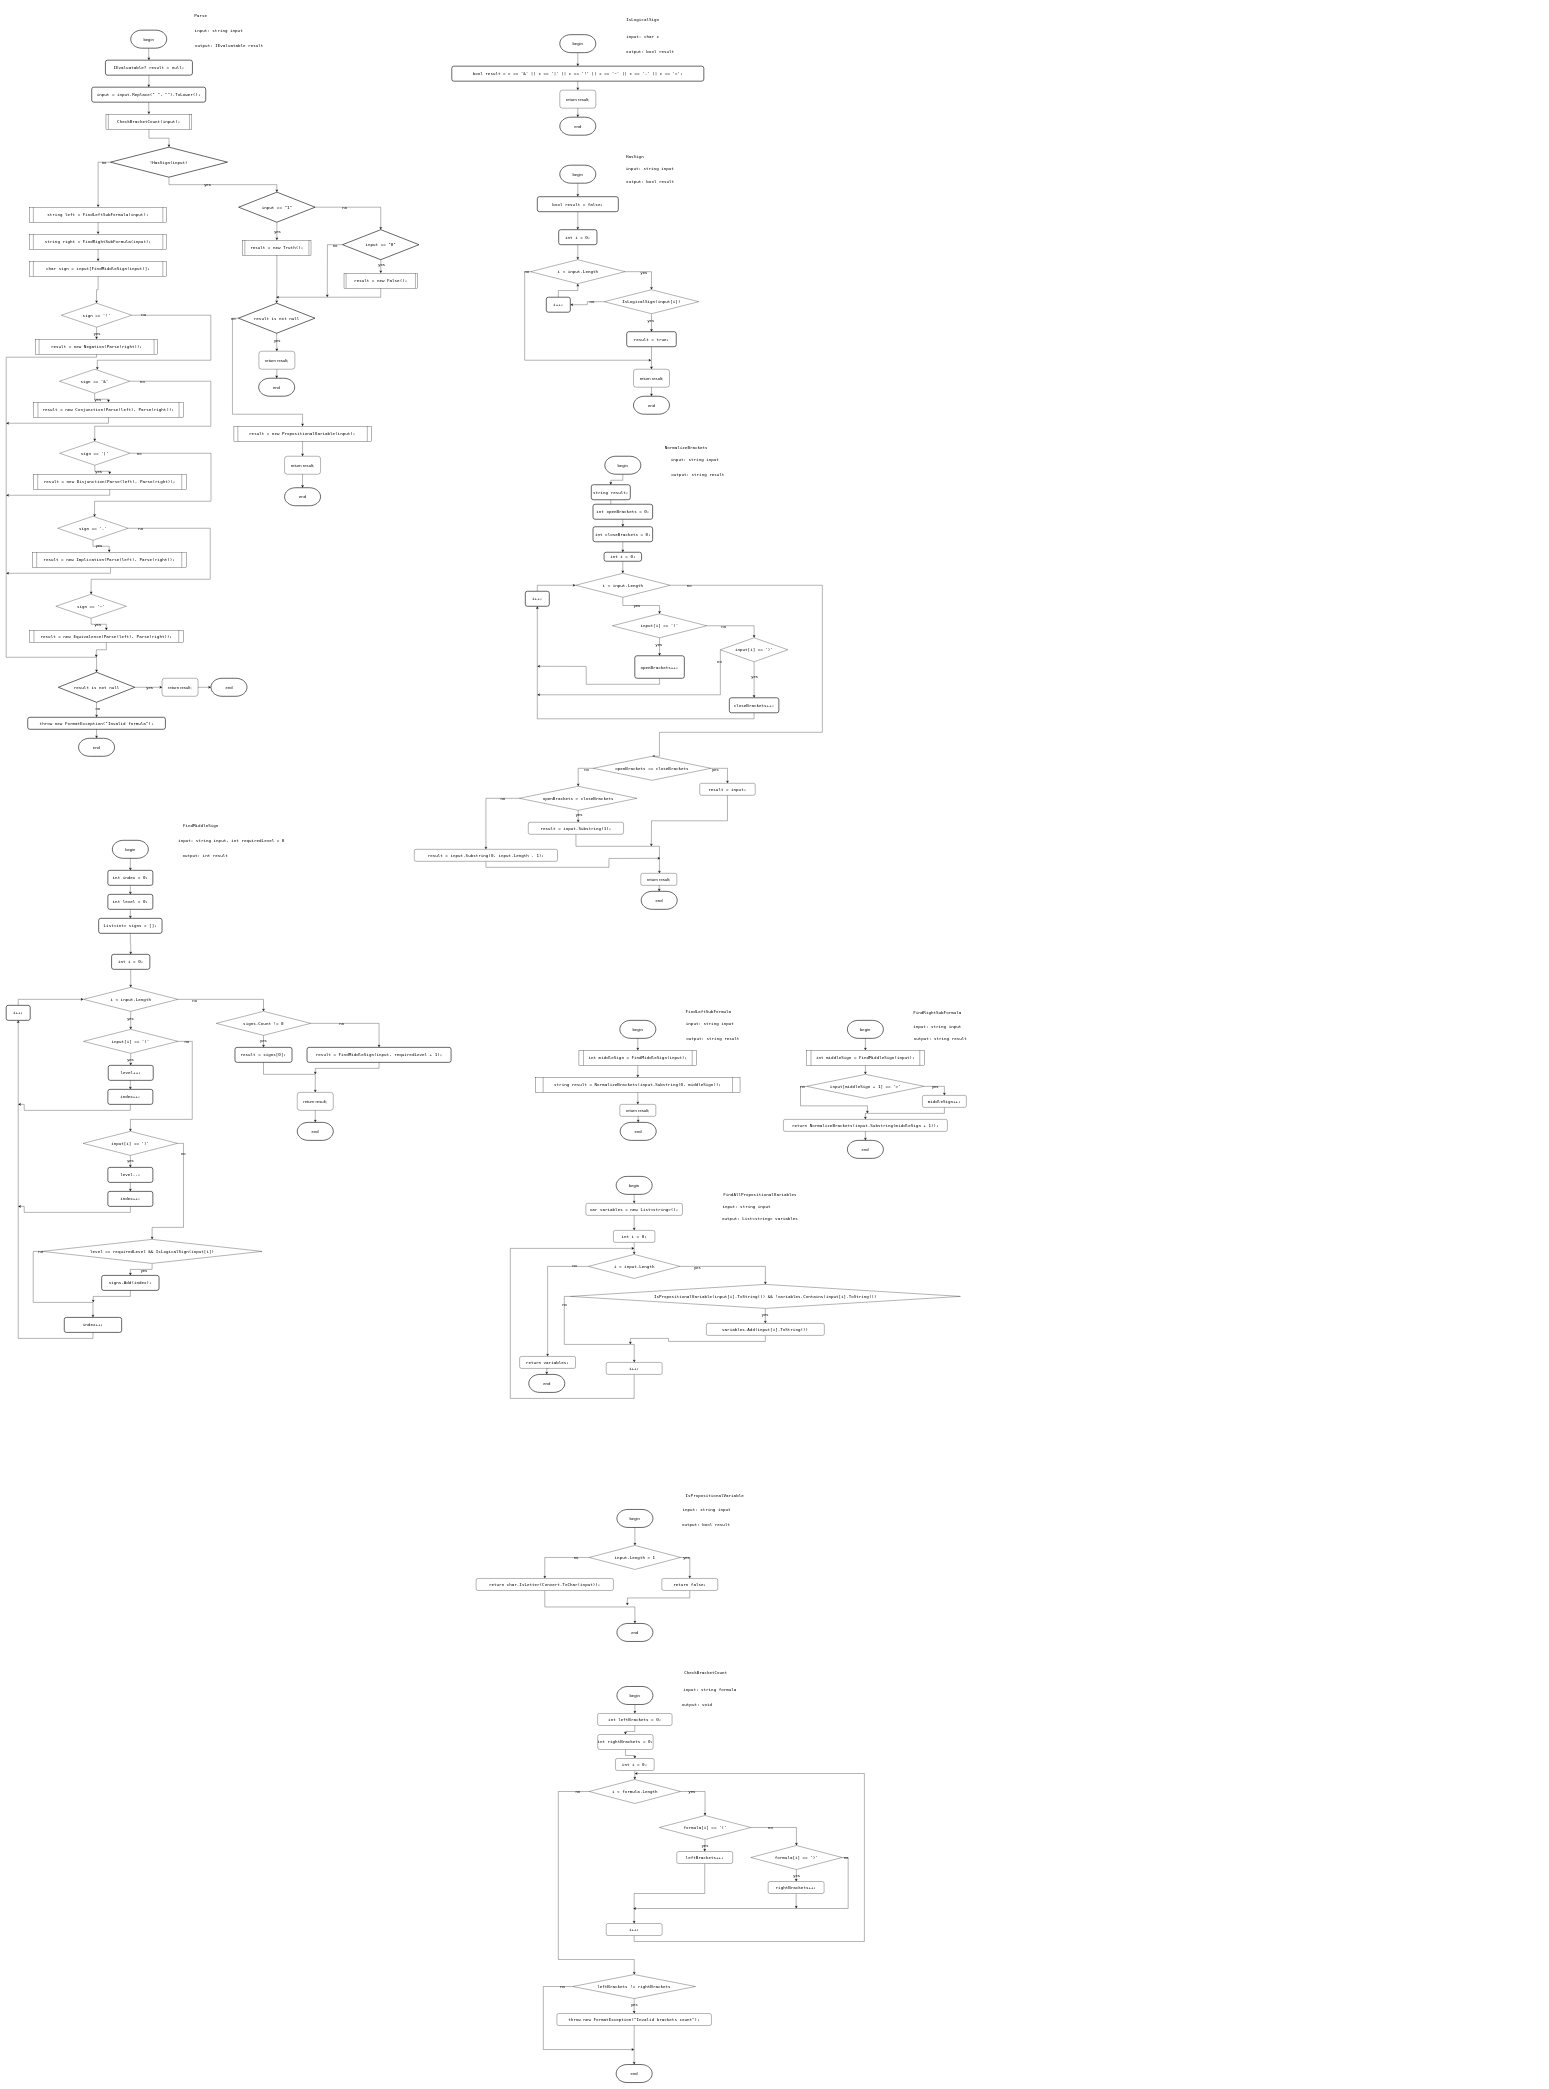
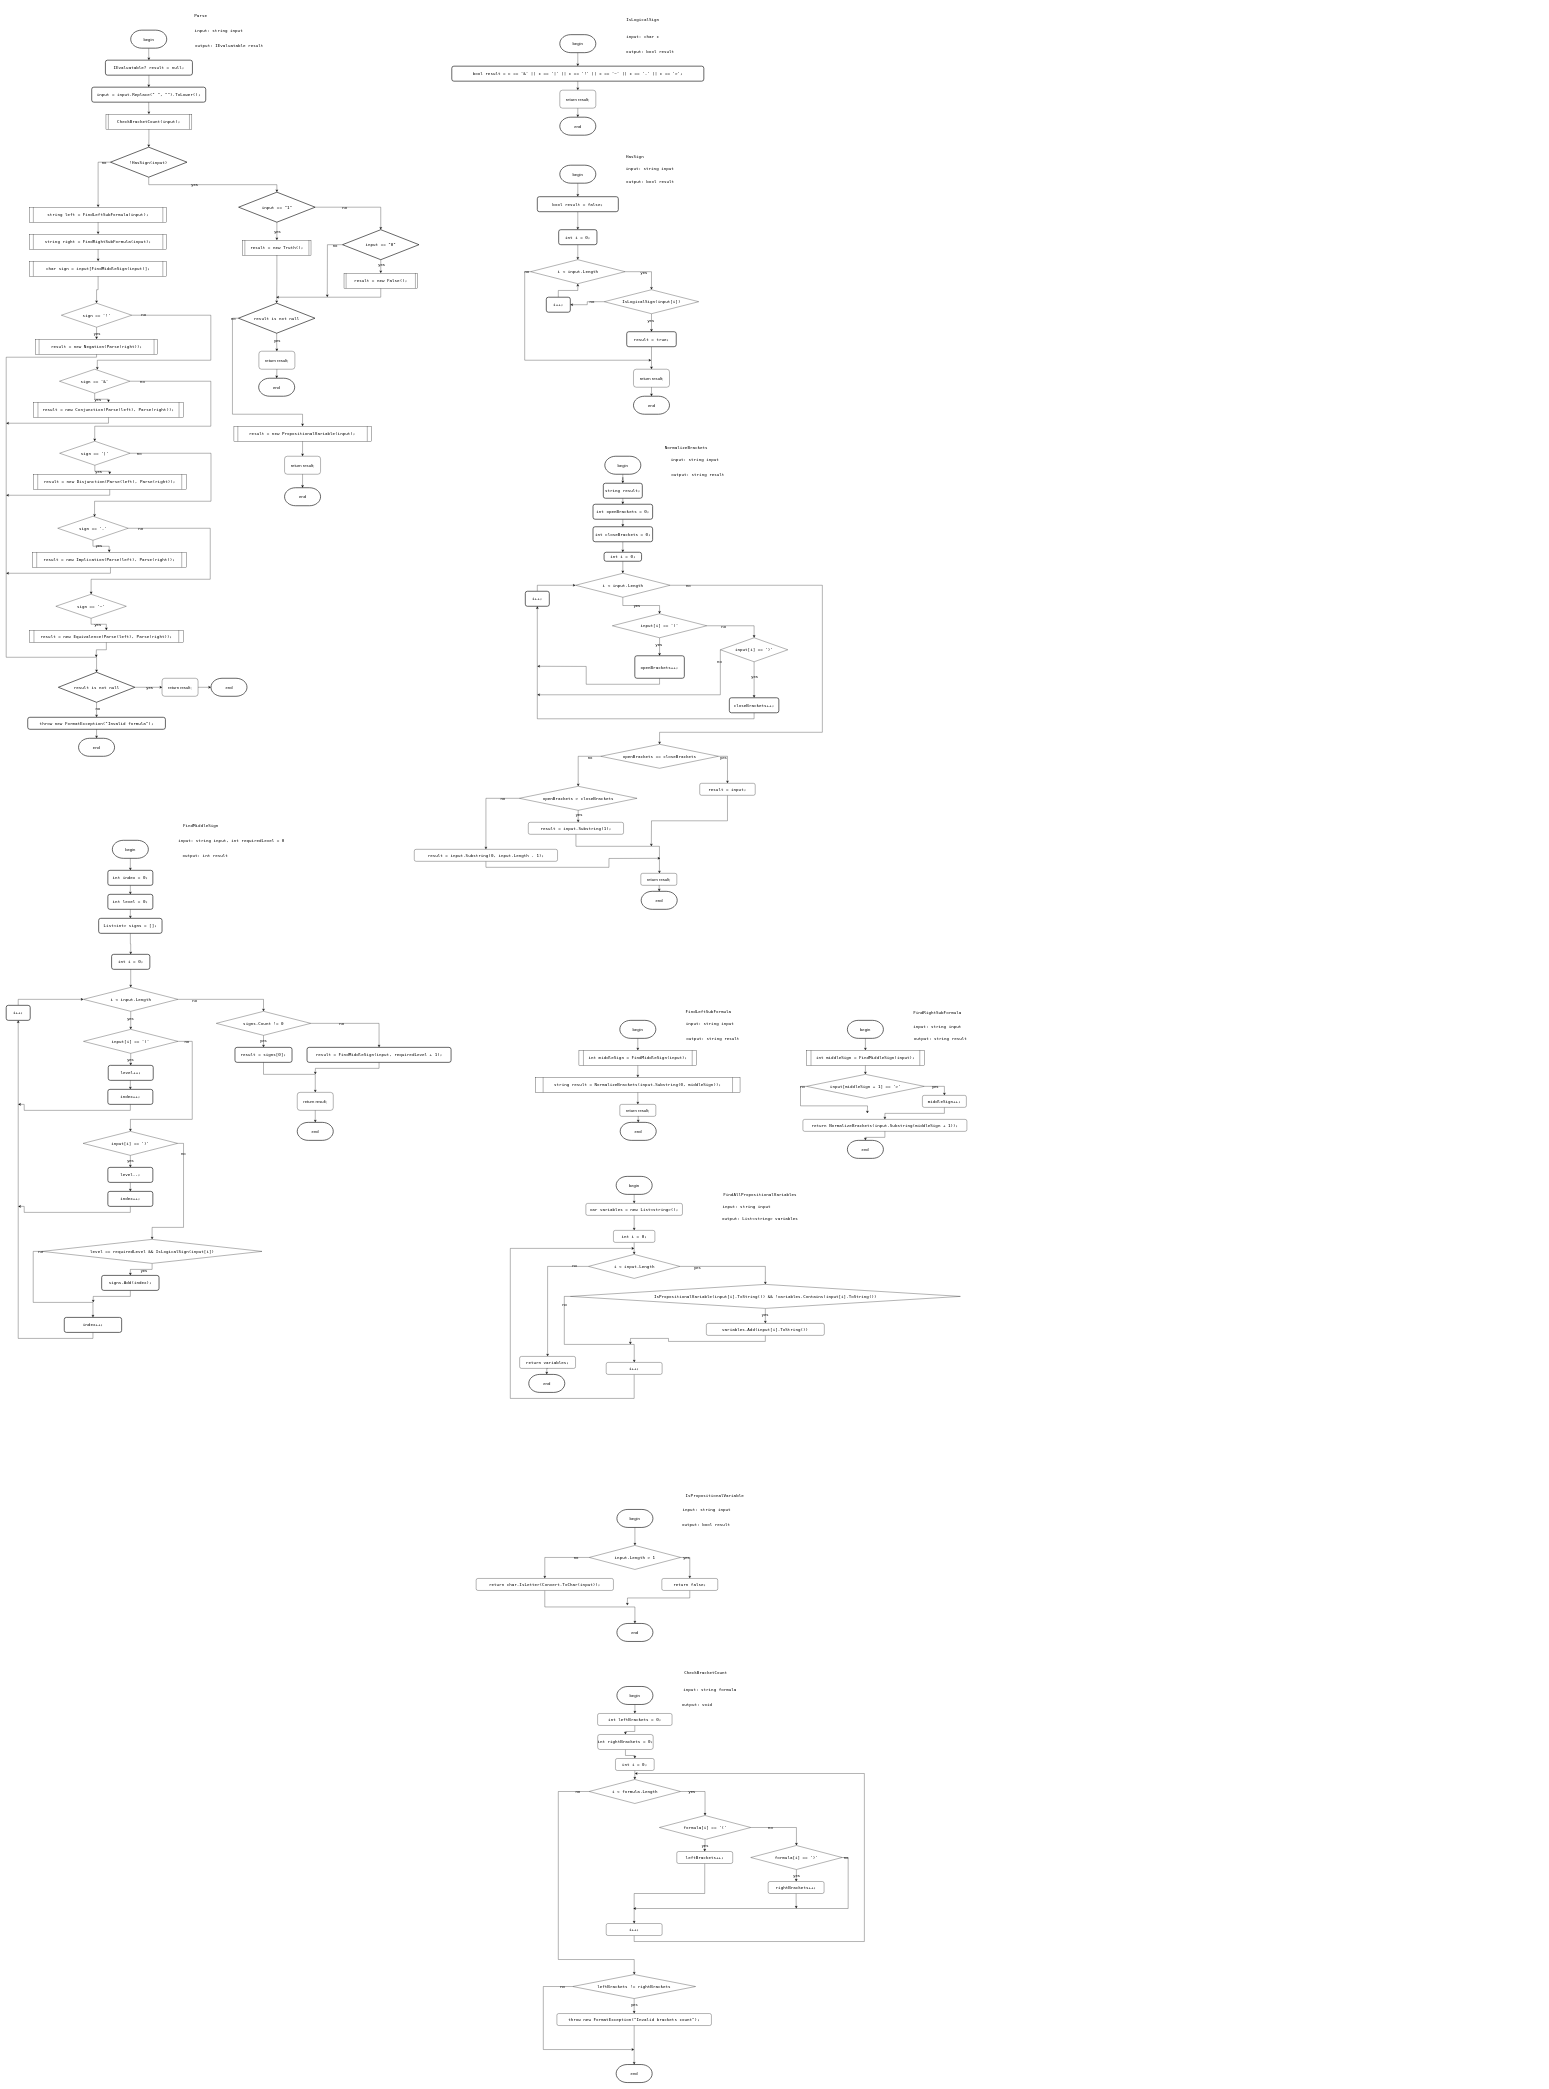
(169, 162) -> (149, 162)
(611, 492) -> (623, 491)
(652, 768) -> (659, 756)
(865, 1125) -> (885, 1125)
